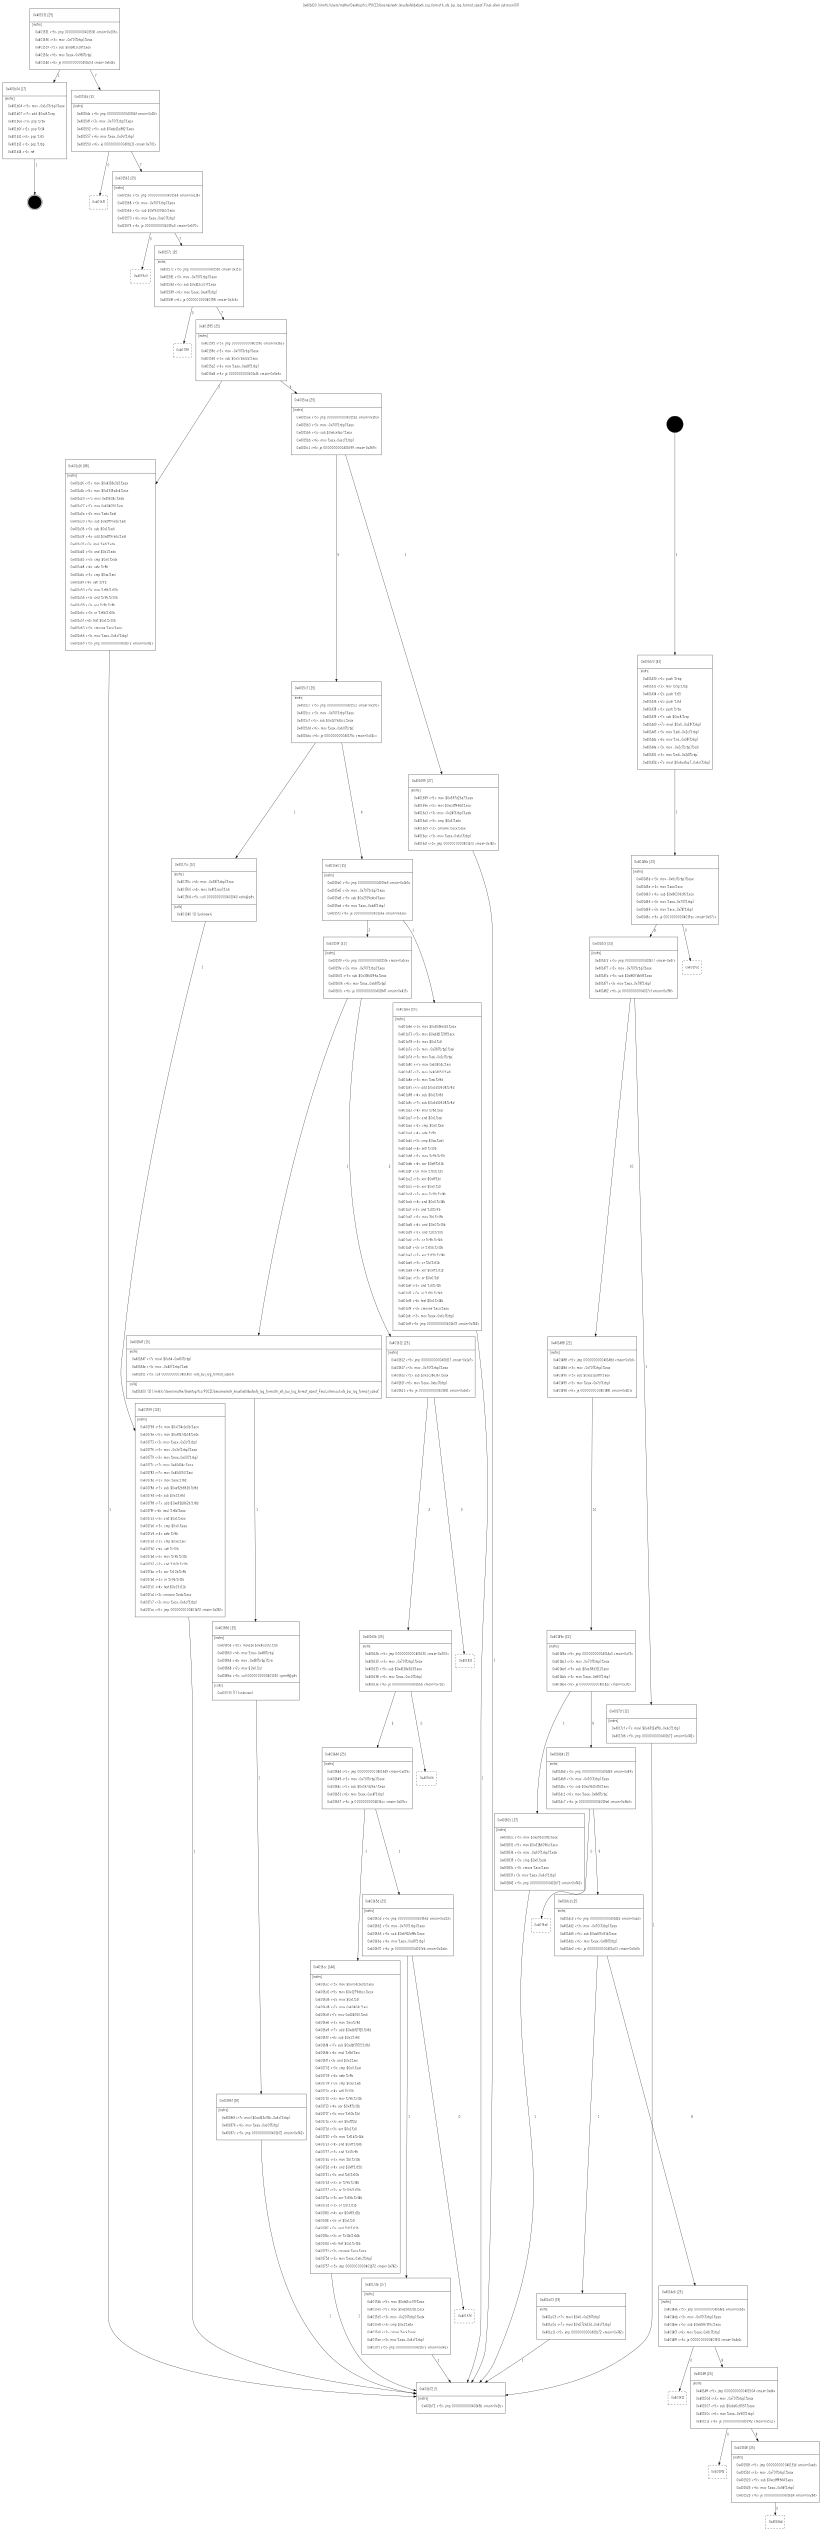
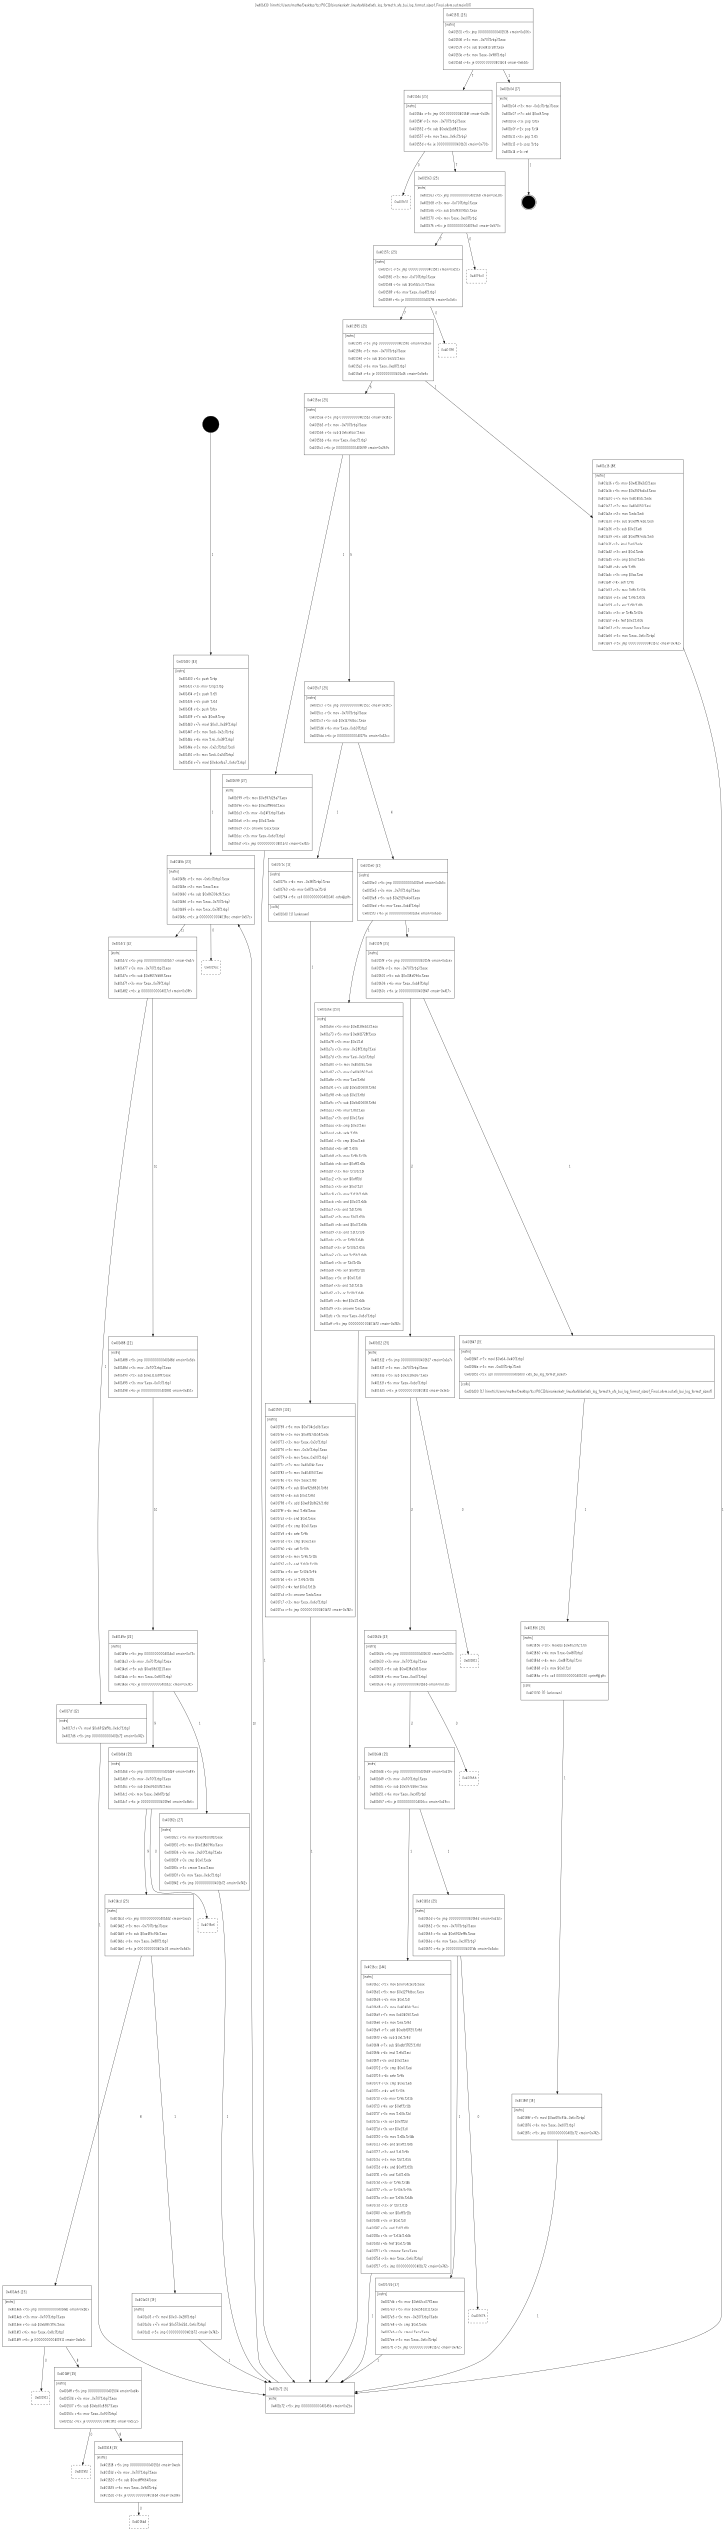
none -> (252, 1657)
